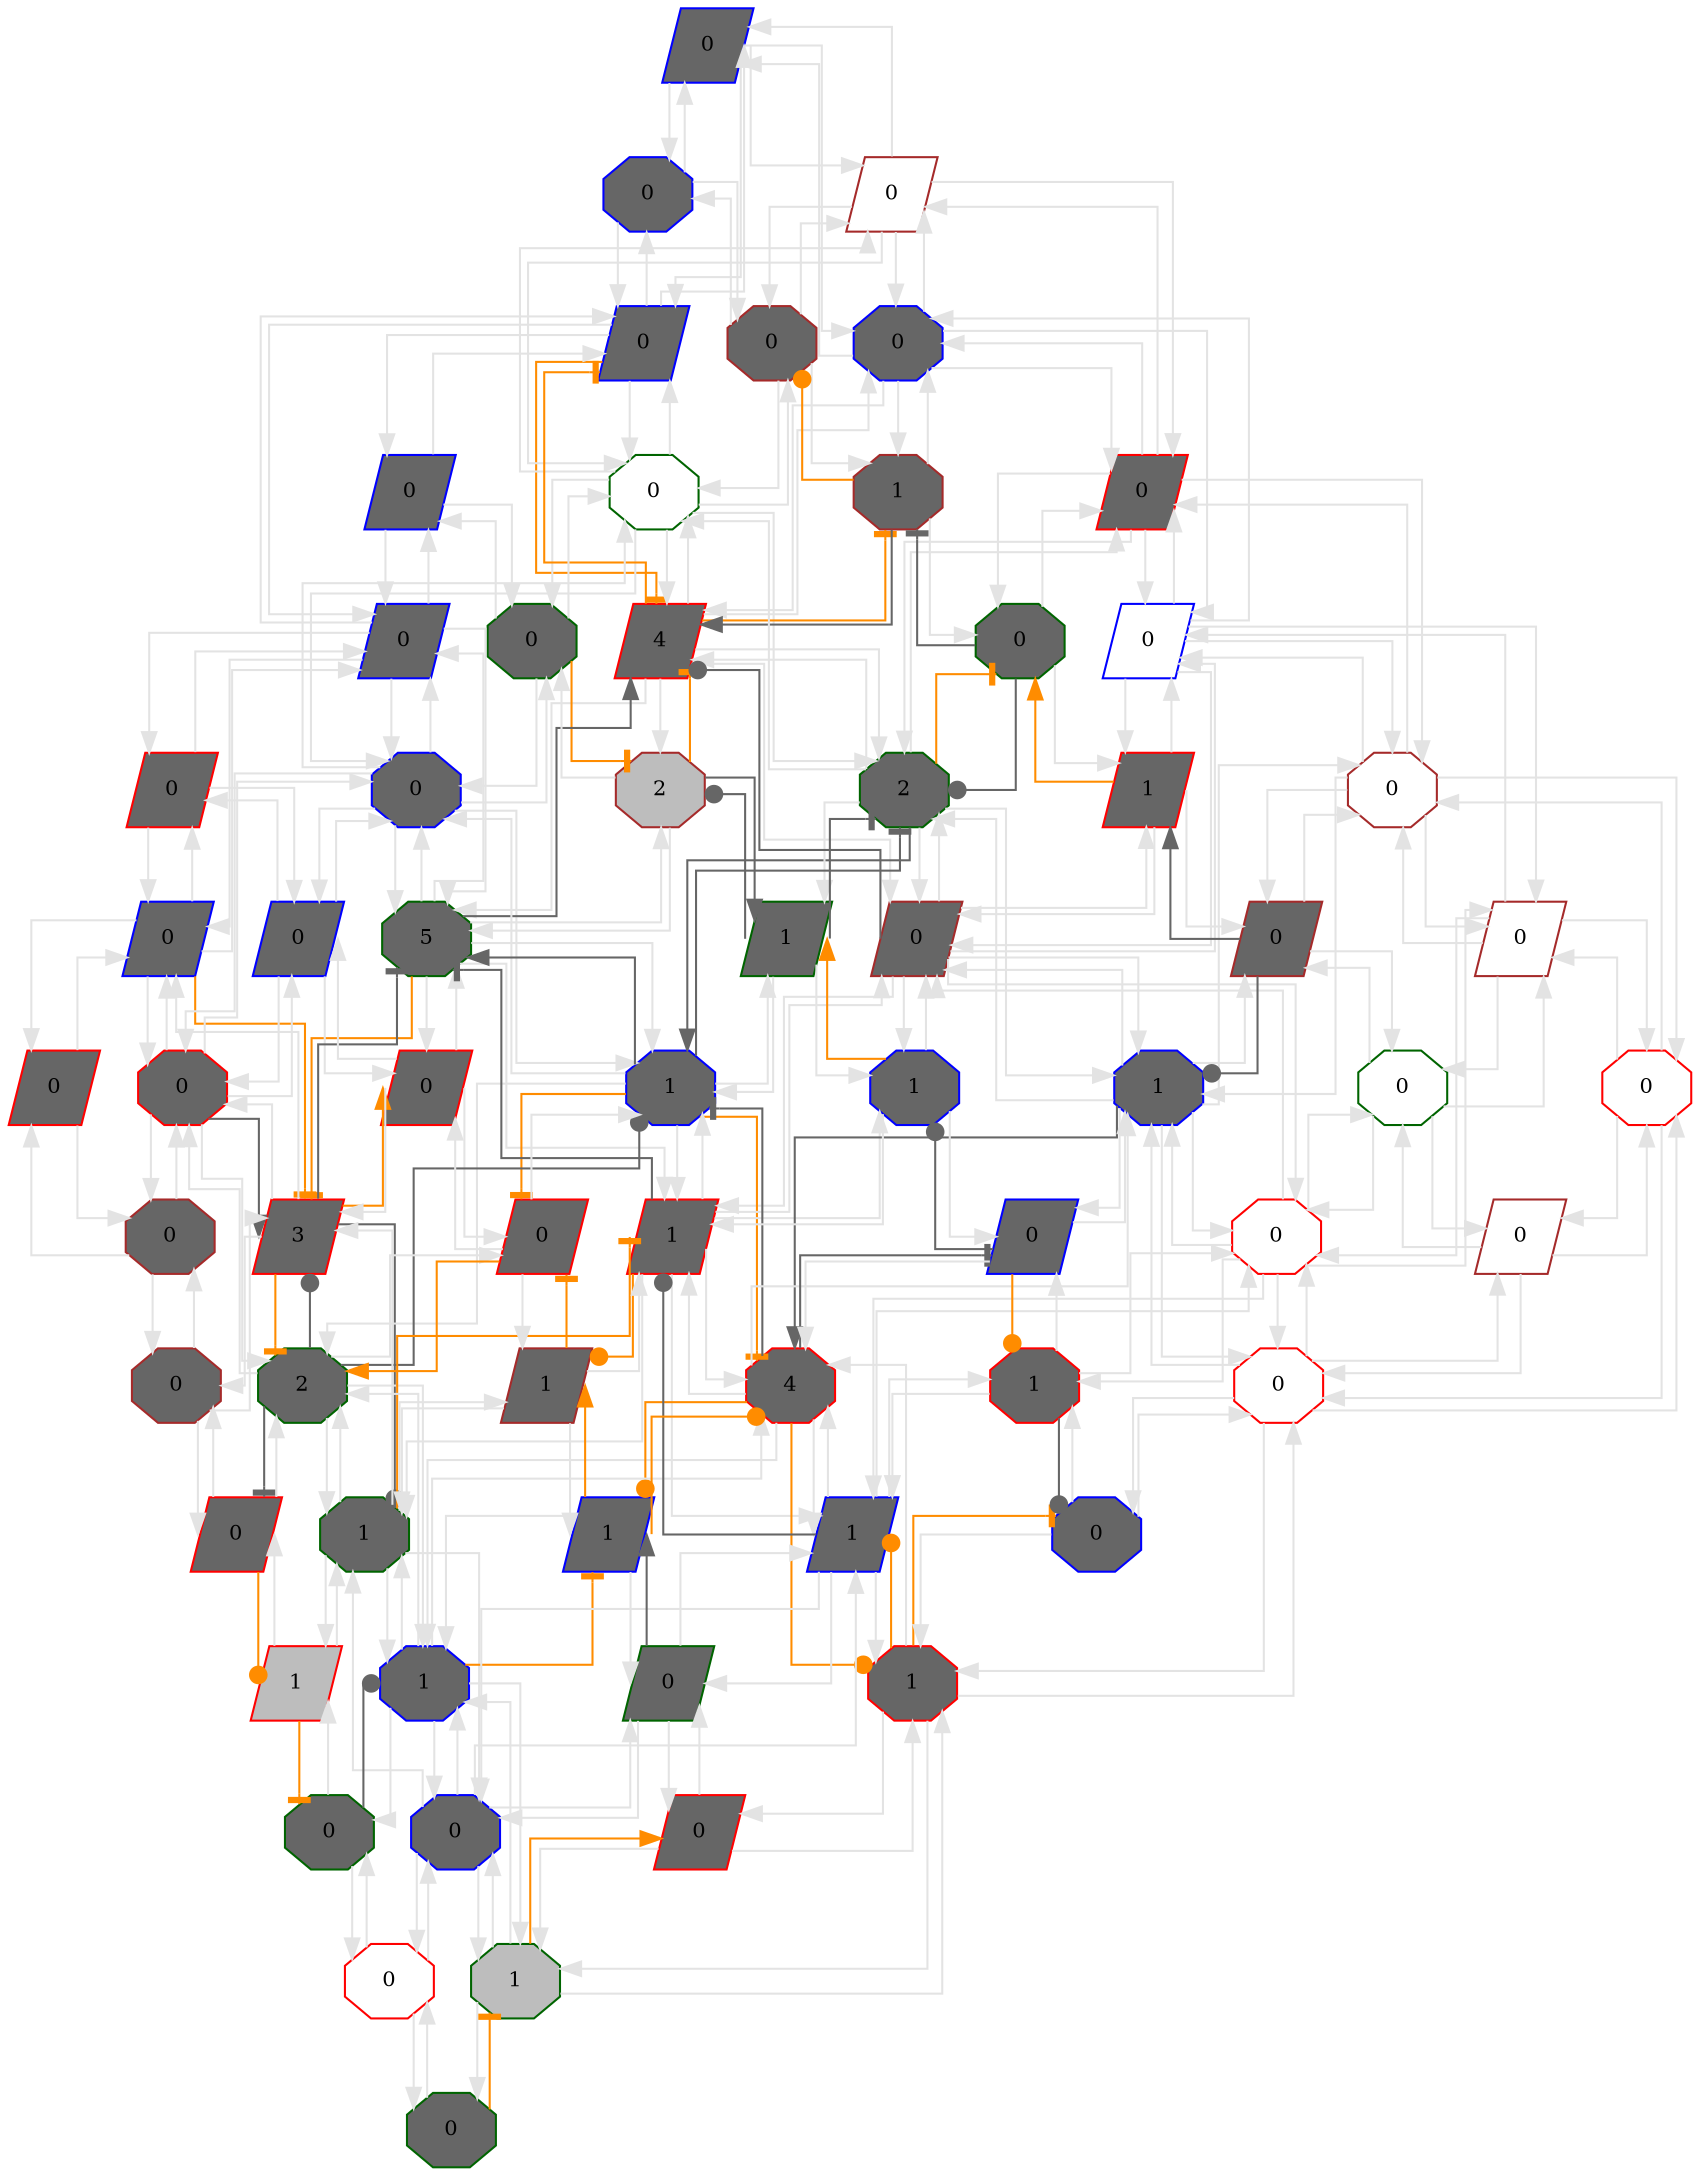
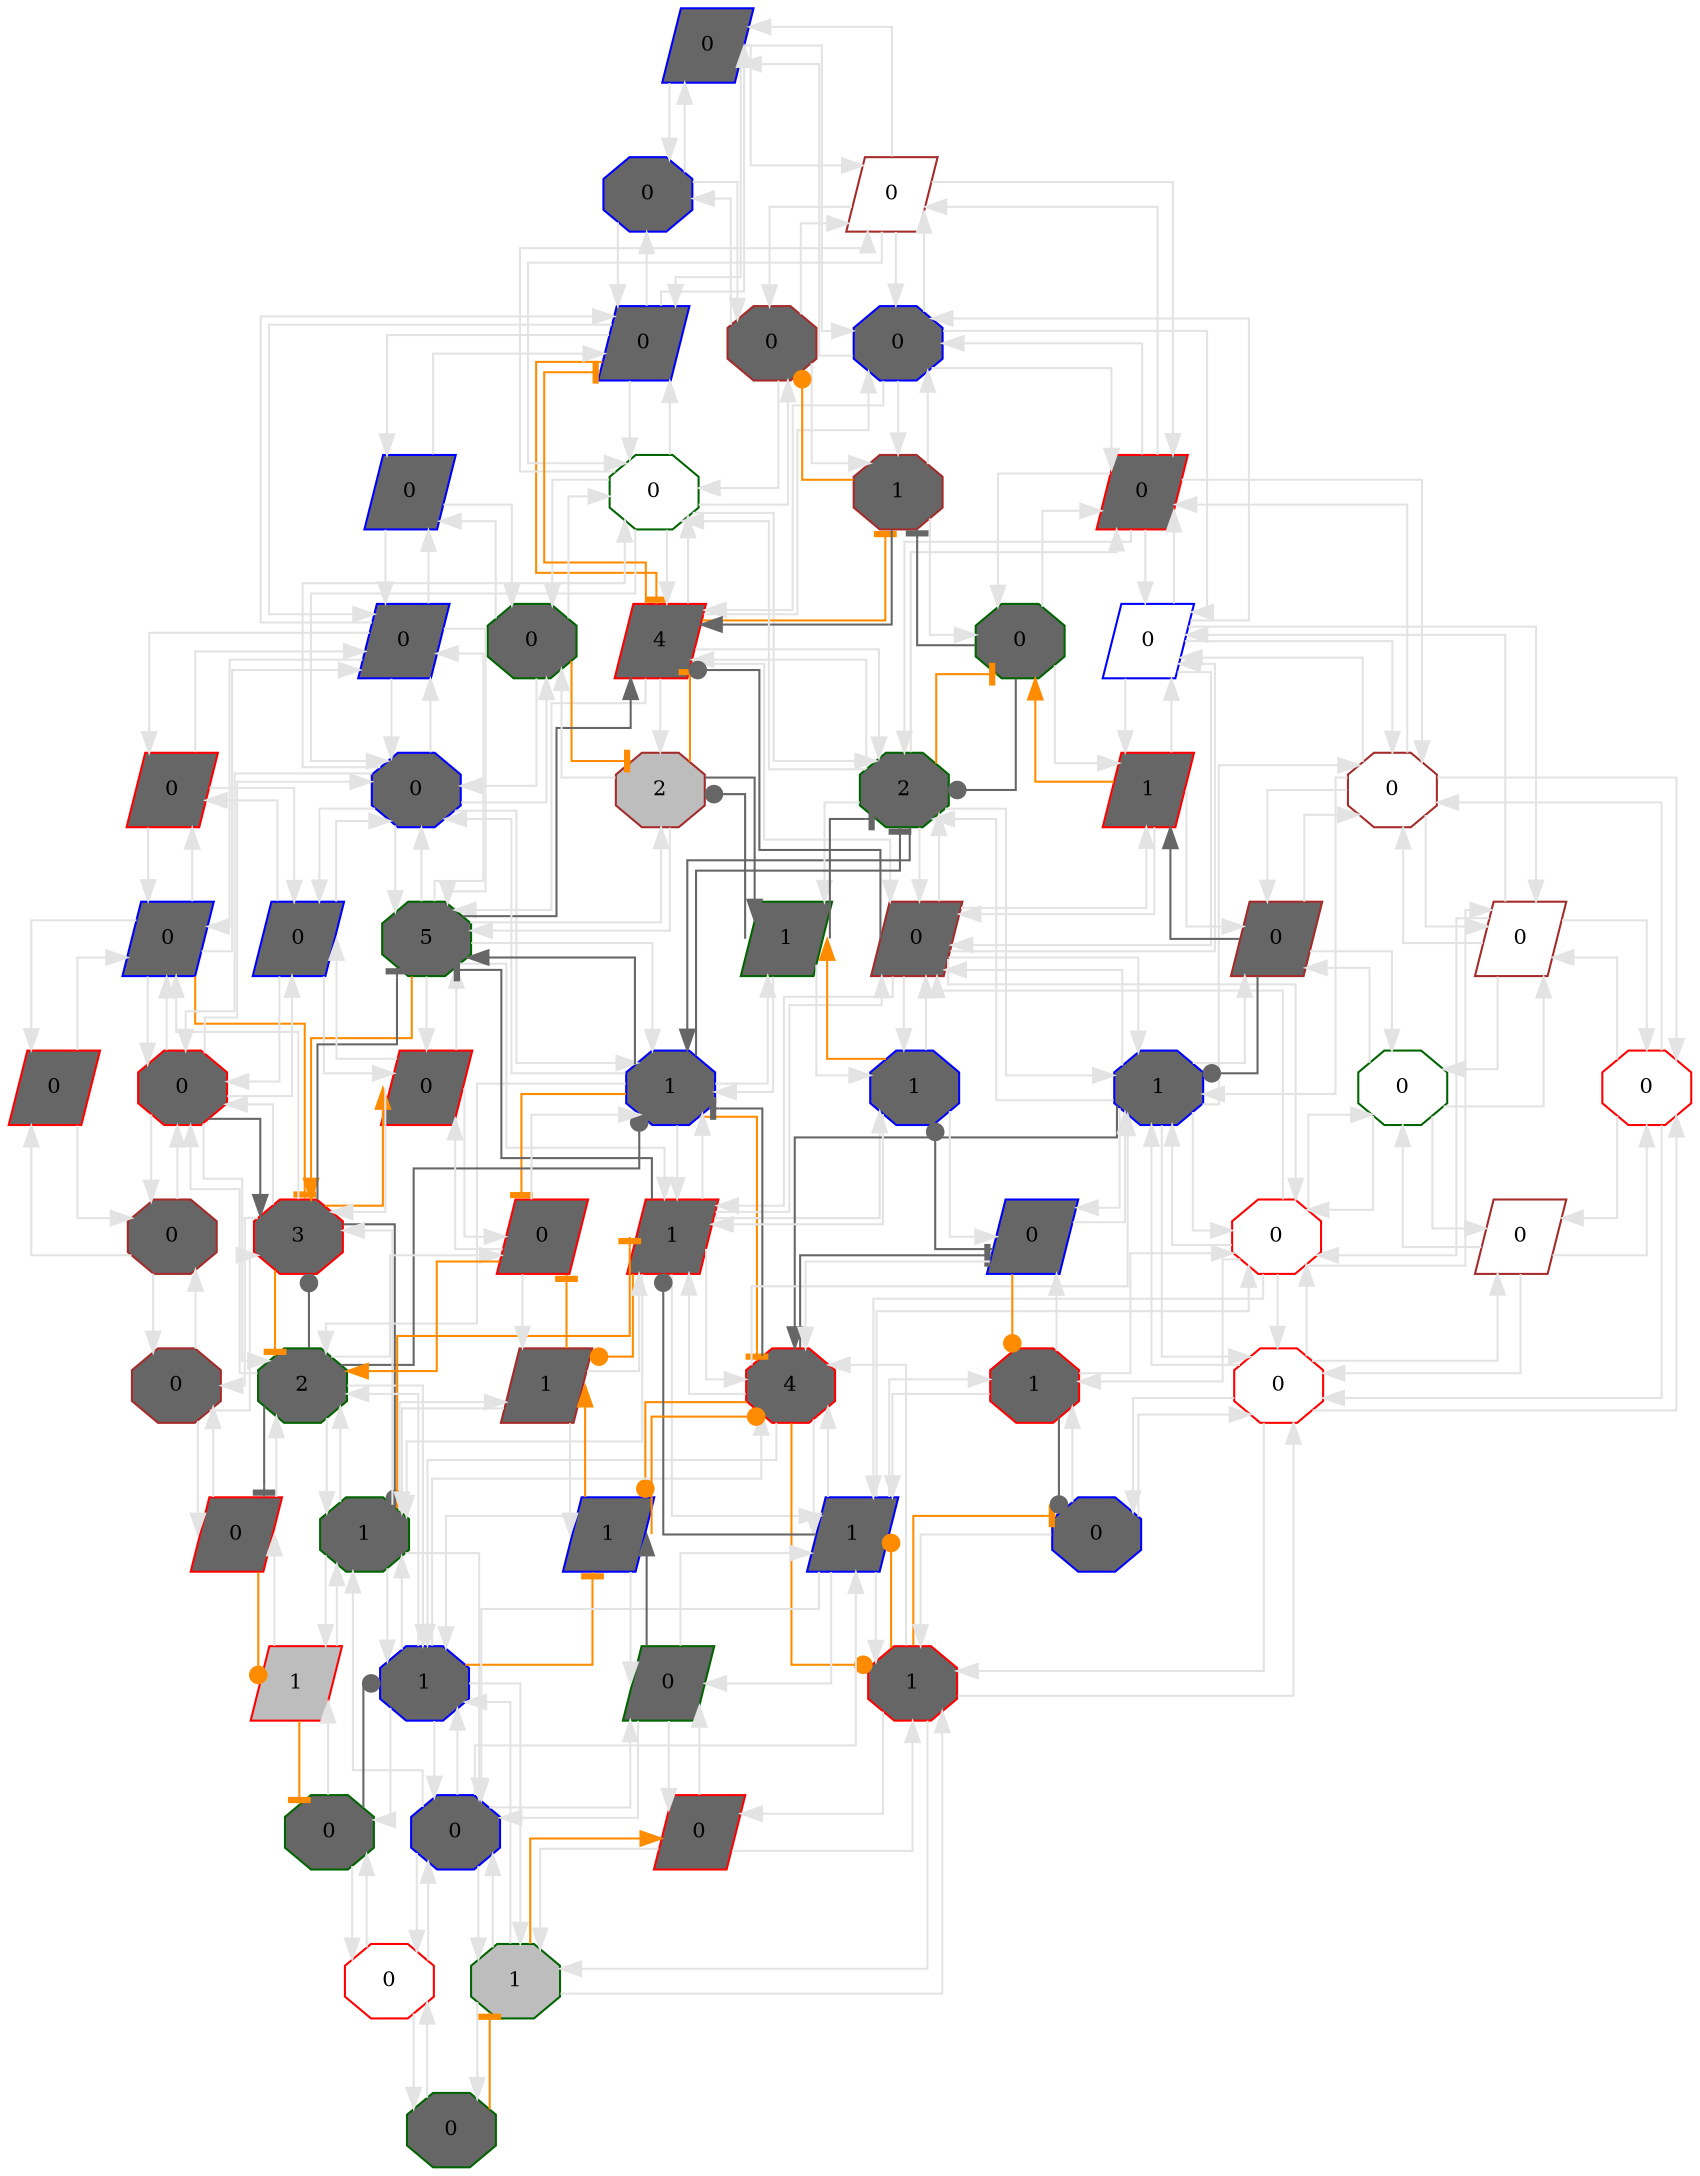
(317, 1038) -> (322, 1038)
(298, 1237) -> (298, 1237)
